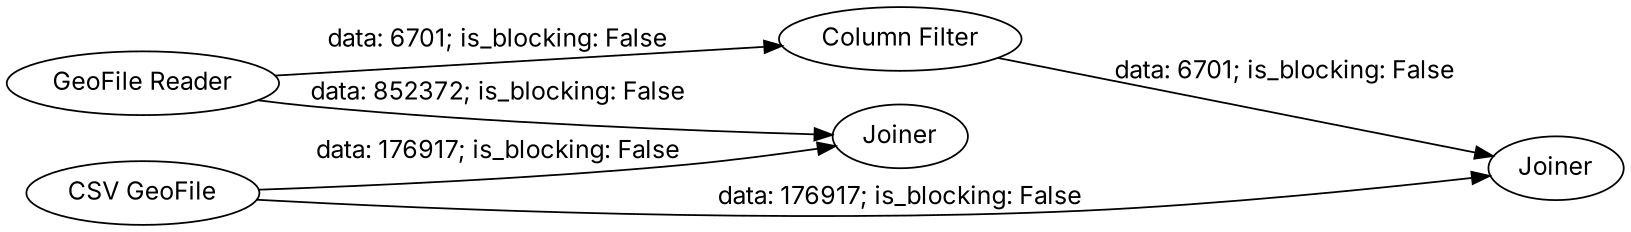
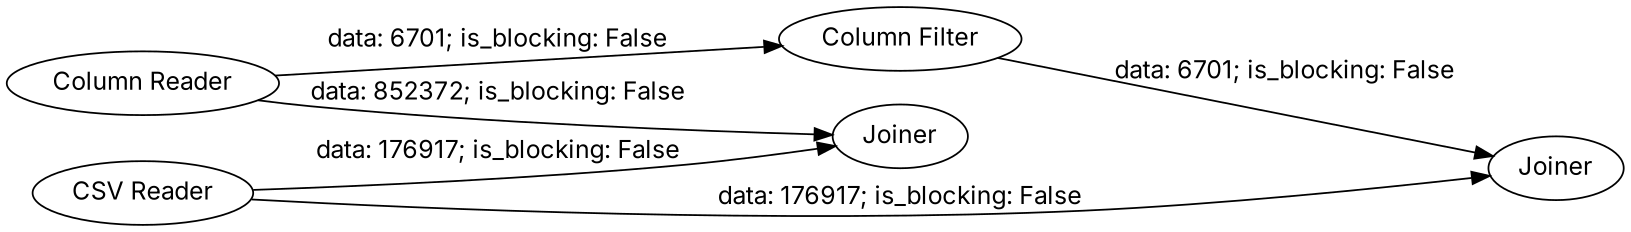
(143, 83) -> (143, 83)
(143, 193) -> (143, 193)
